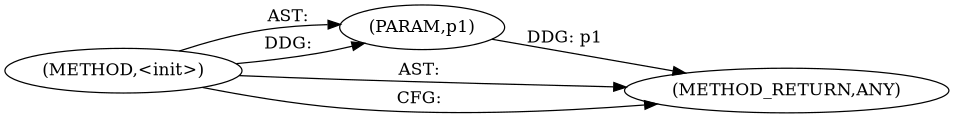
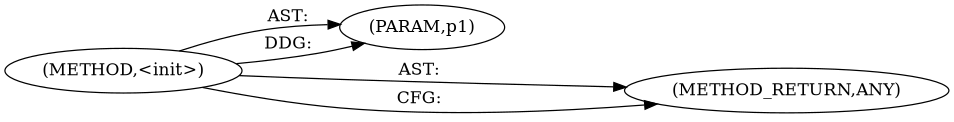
(582, 55) -> none
